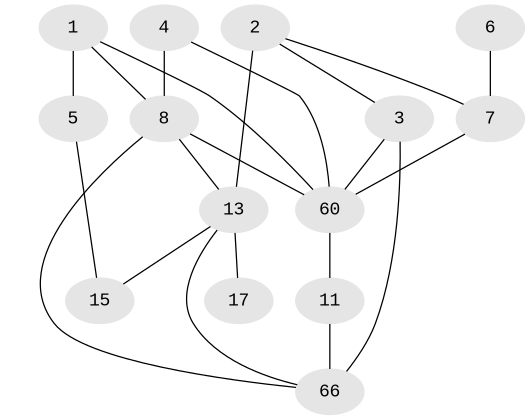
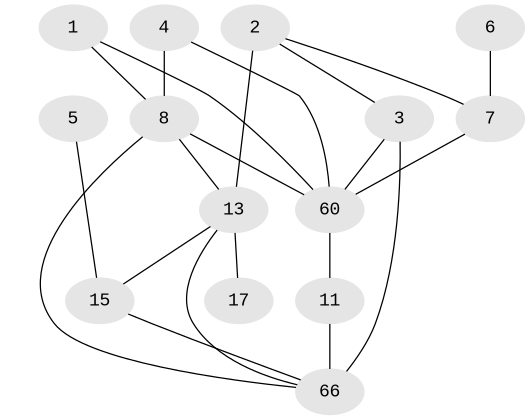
(73, 73) -> none
none -> (197, 341)
